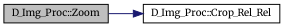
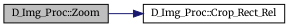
(212, 14) -> (214, 14)
